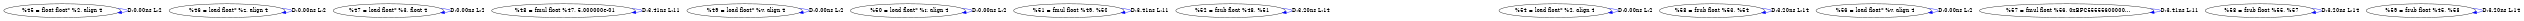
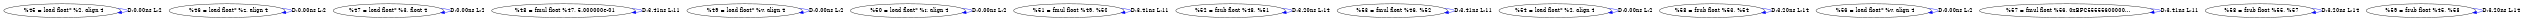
(62, 11) -> (62, 11)
none -> (1392, 11)
